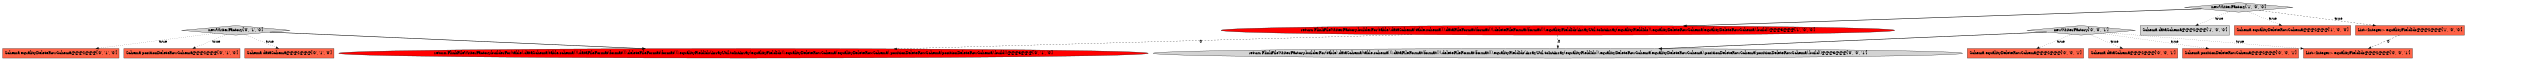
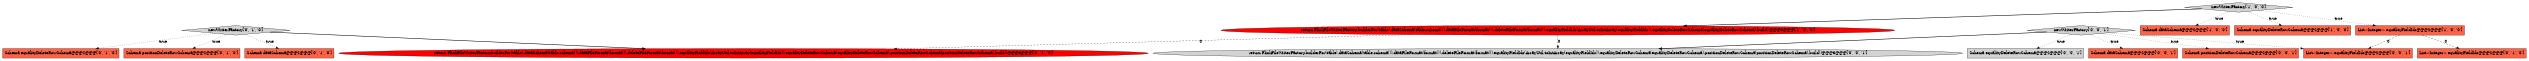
(2316, 18) -> (2316, 18)
(2185, 30) -> (2185, 30)
(2025, 53) -> (2025, 53)
none -> (2472, 53)
